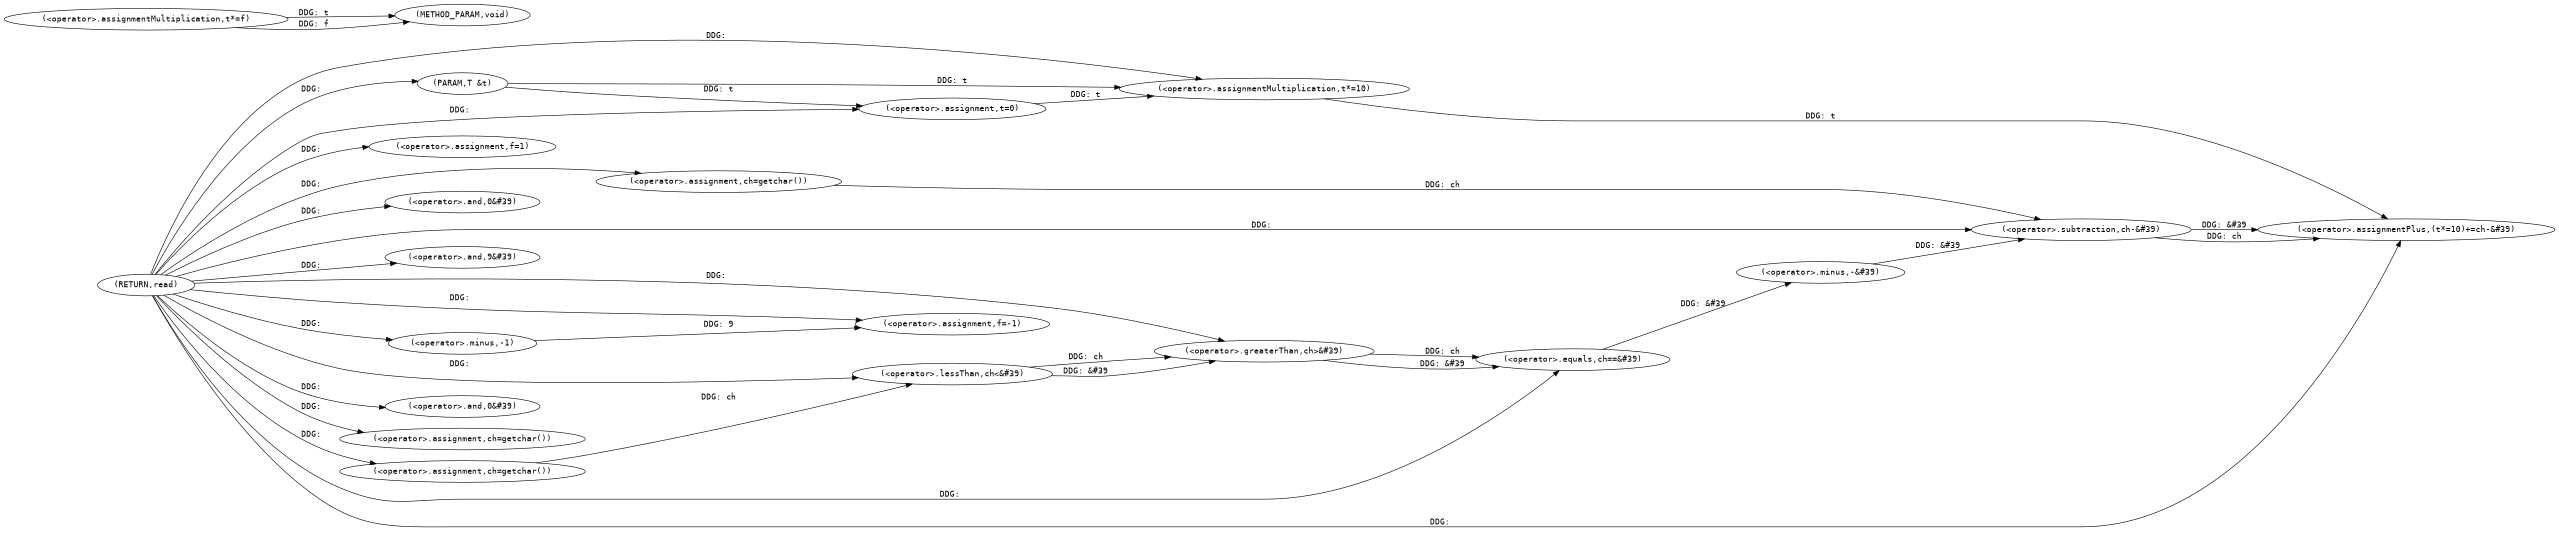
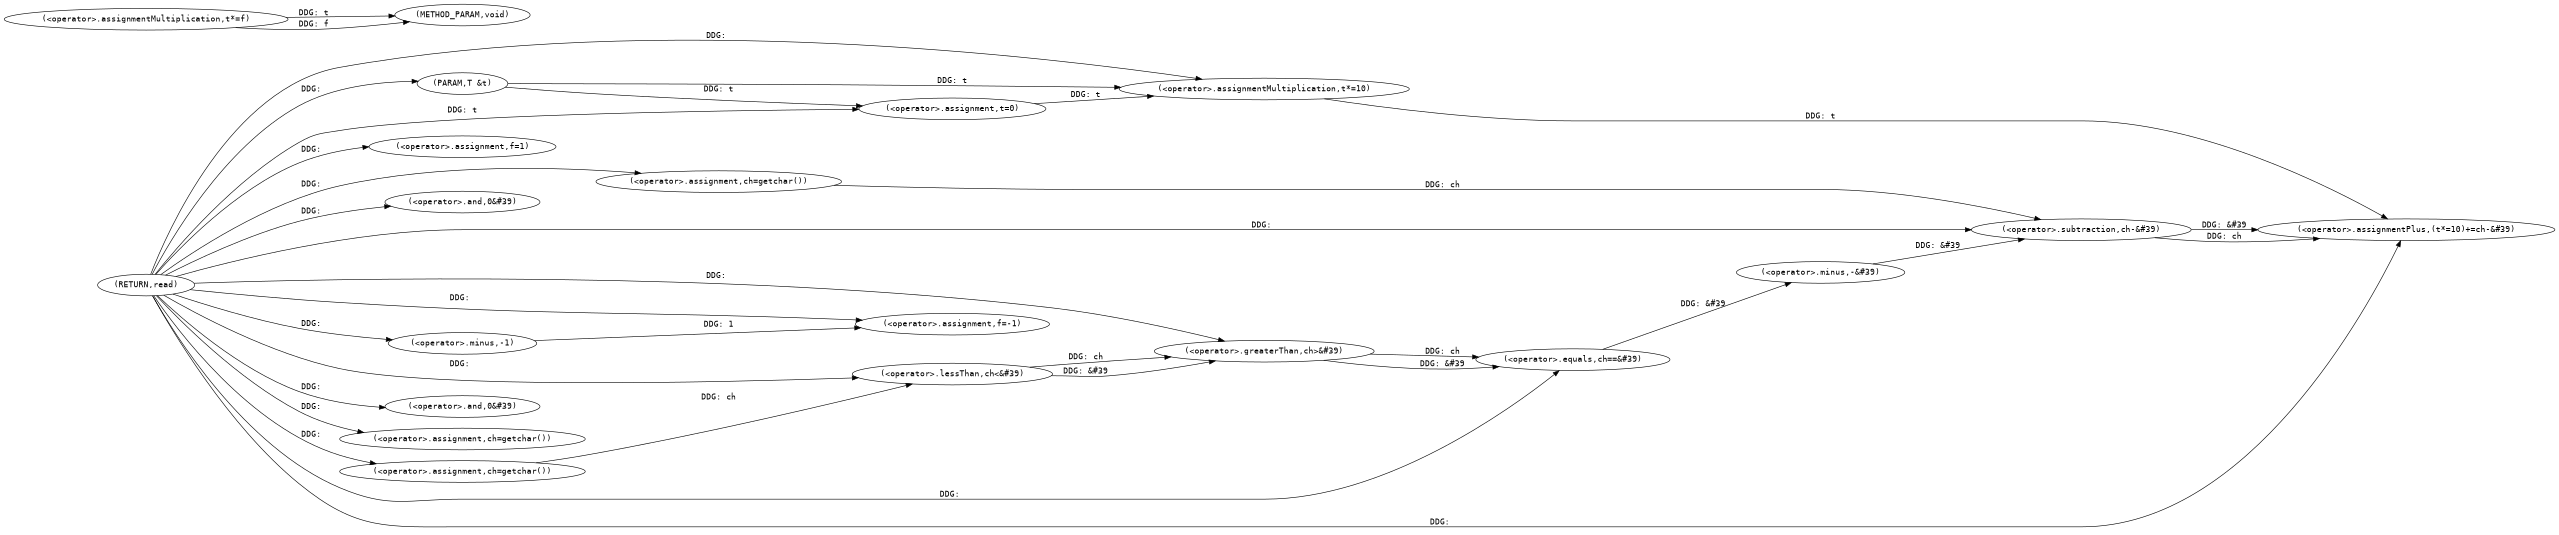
(462, 110) -> (462, 110)
(462, 257) -> none
(719, 324) -> (719, 324)
